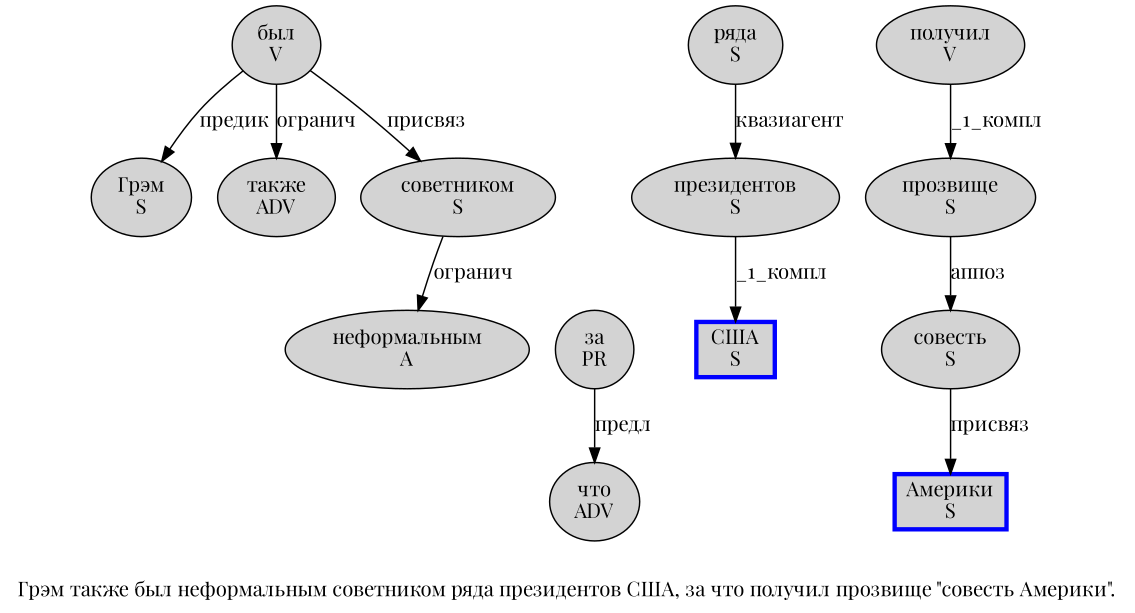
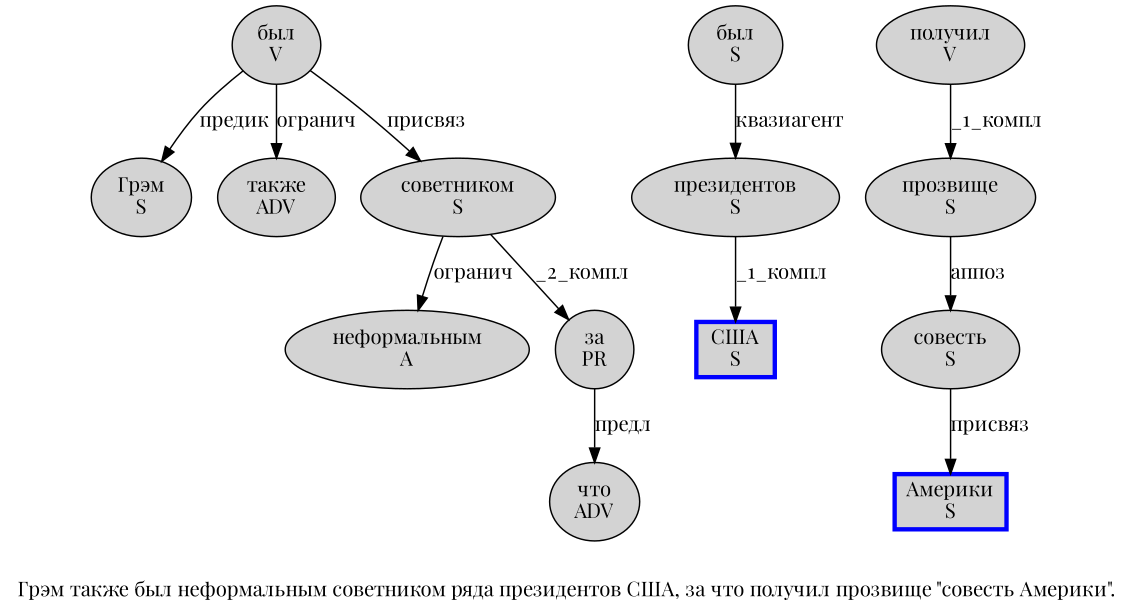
(736, 45) -> (736, 45)
none -> (525, 272)
